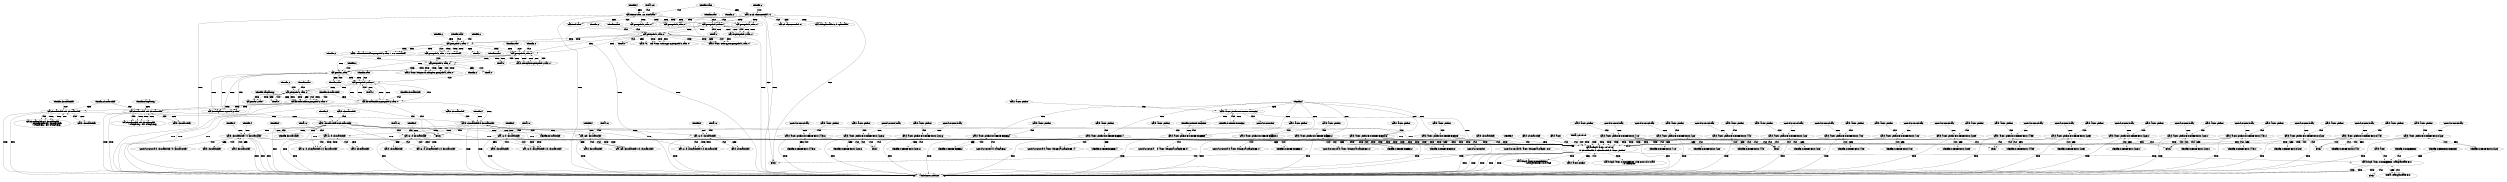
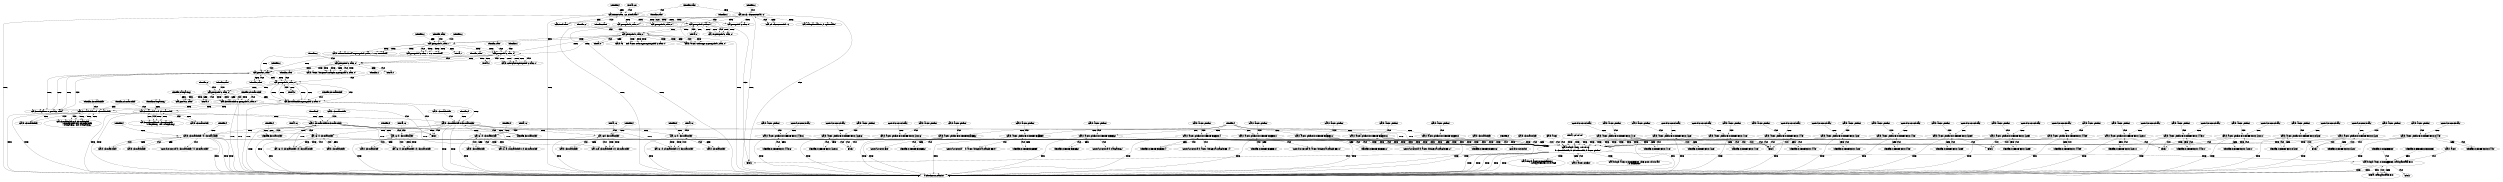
(1216, 117) -> (868, 144)
none -> (1179, 144)
(906, 149) -> none
(1527, 149) -> none
none -> (1346, 175)
